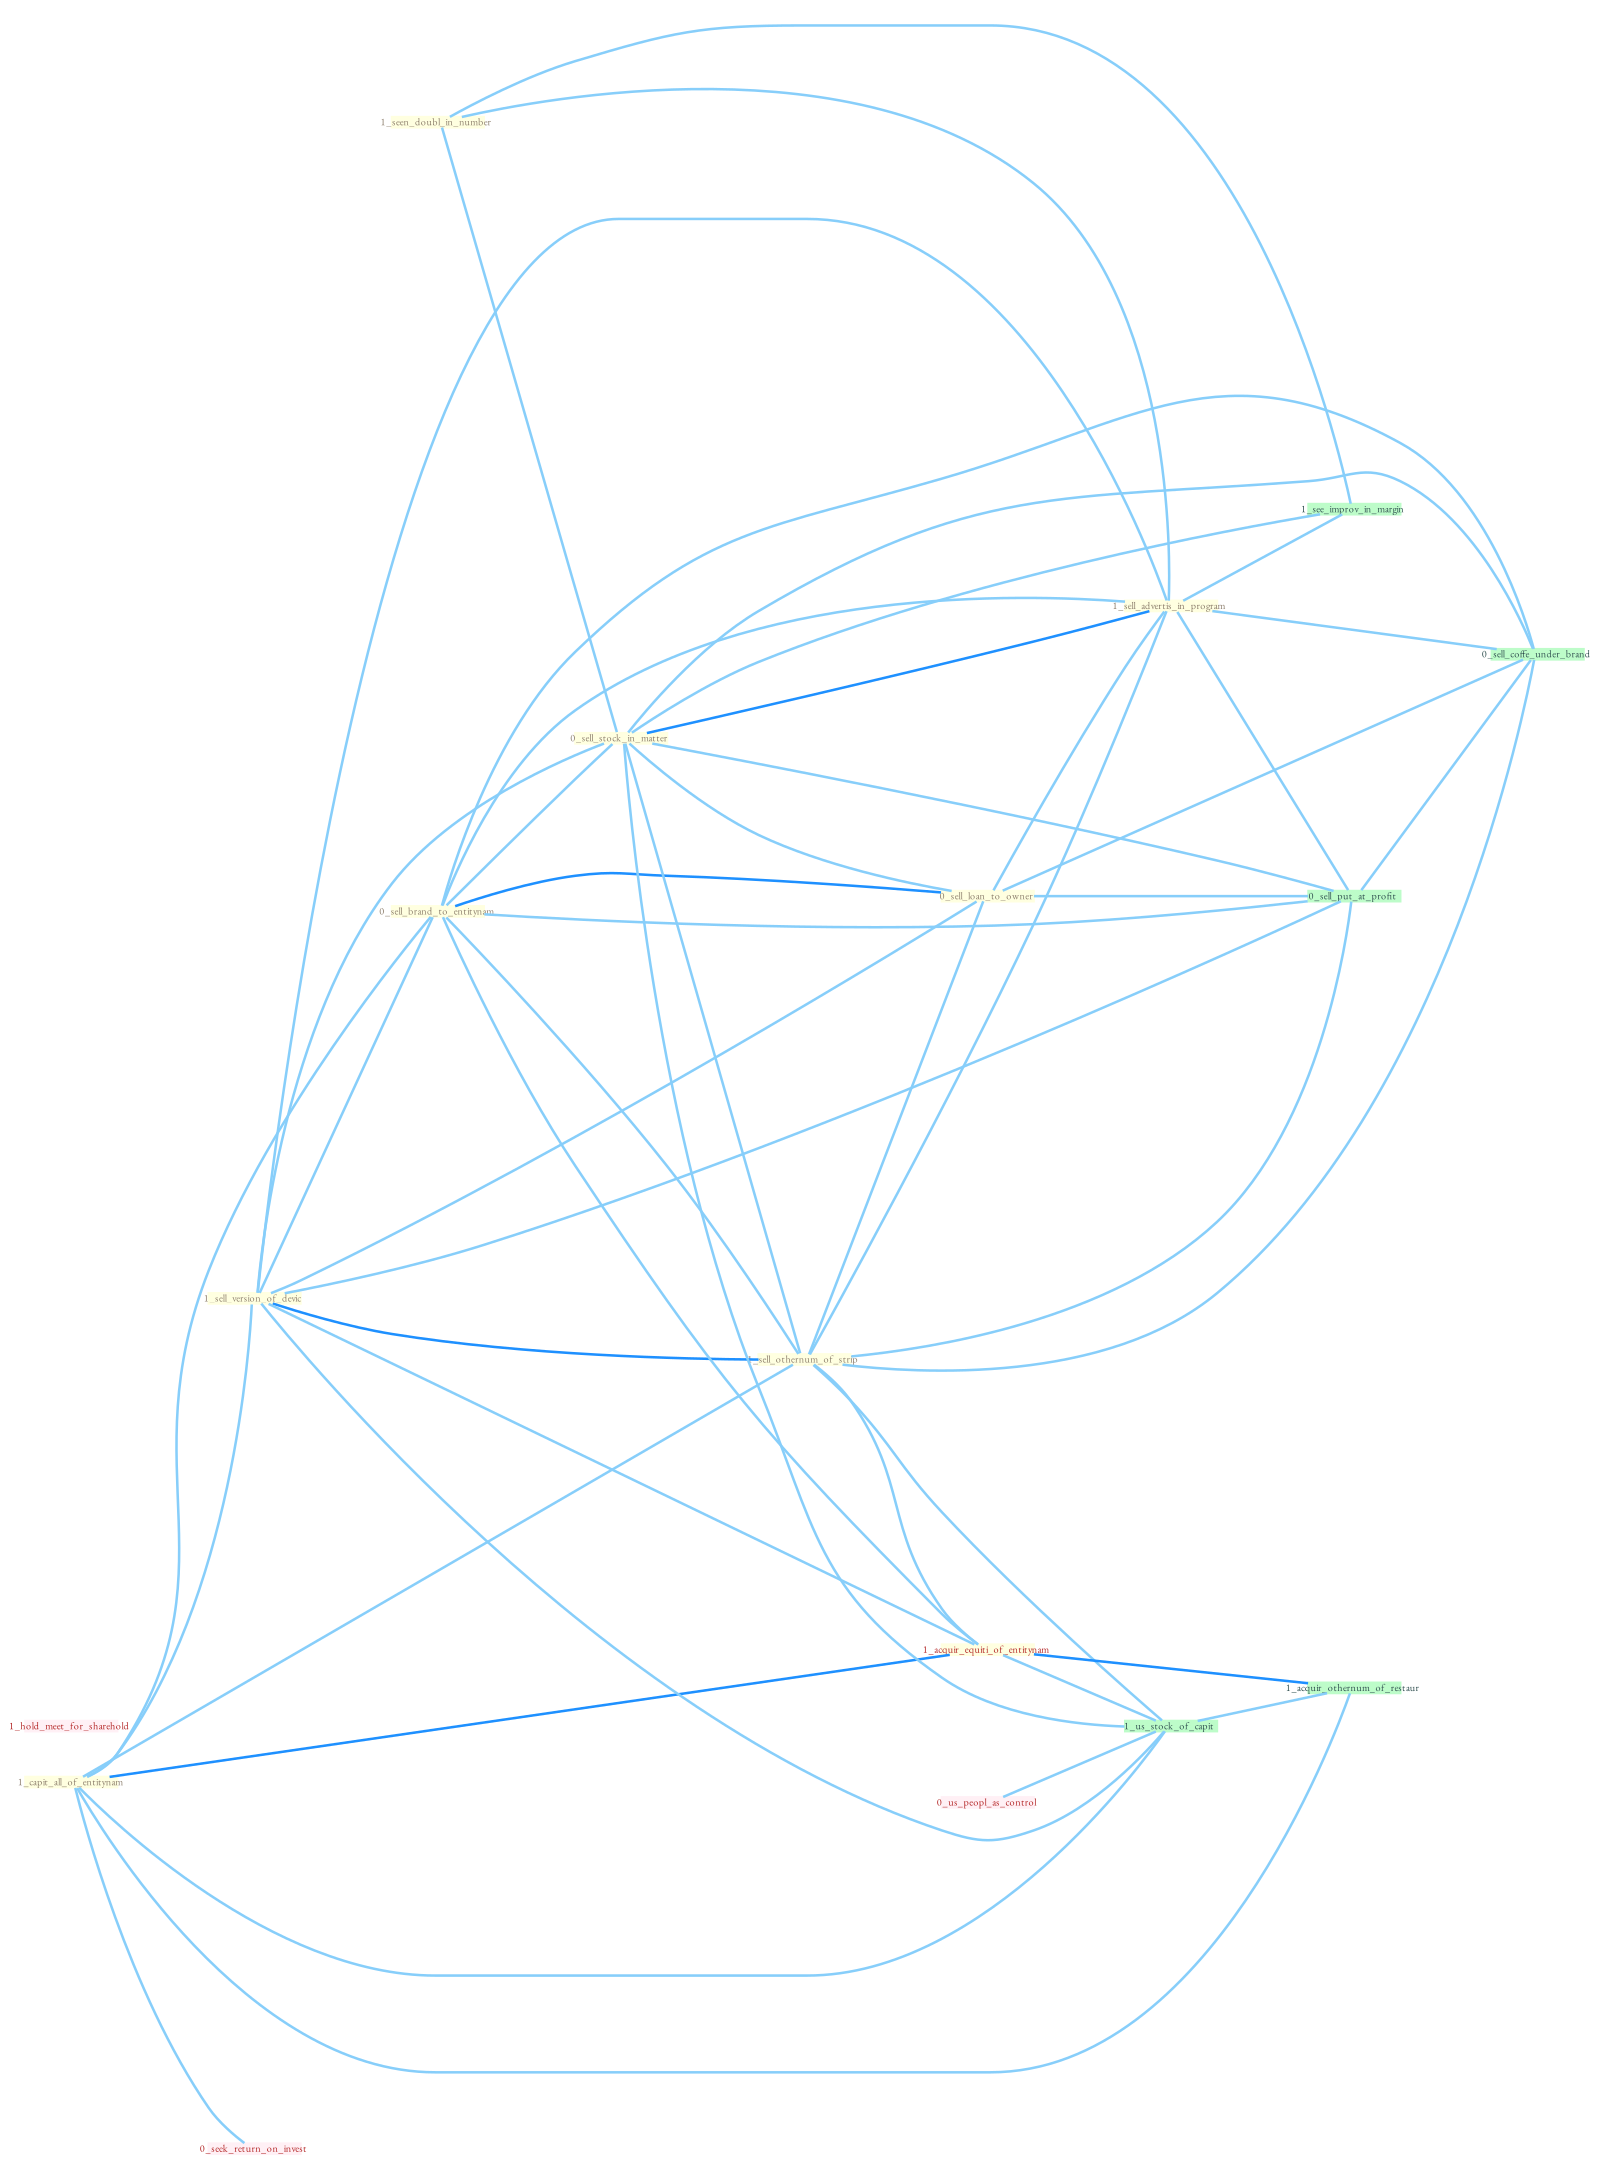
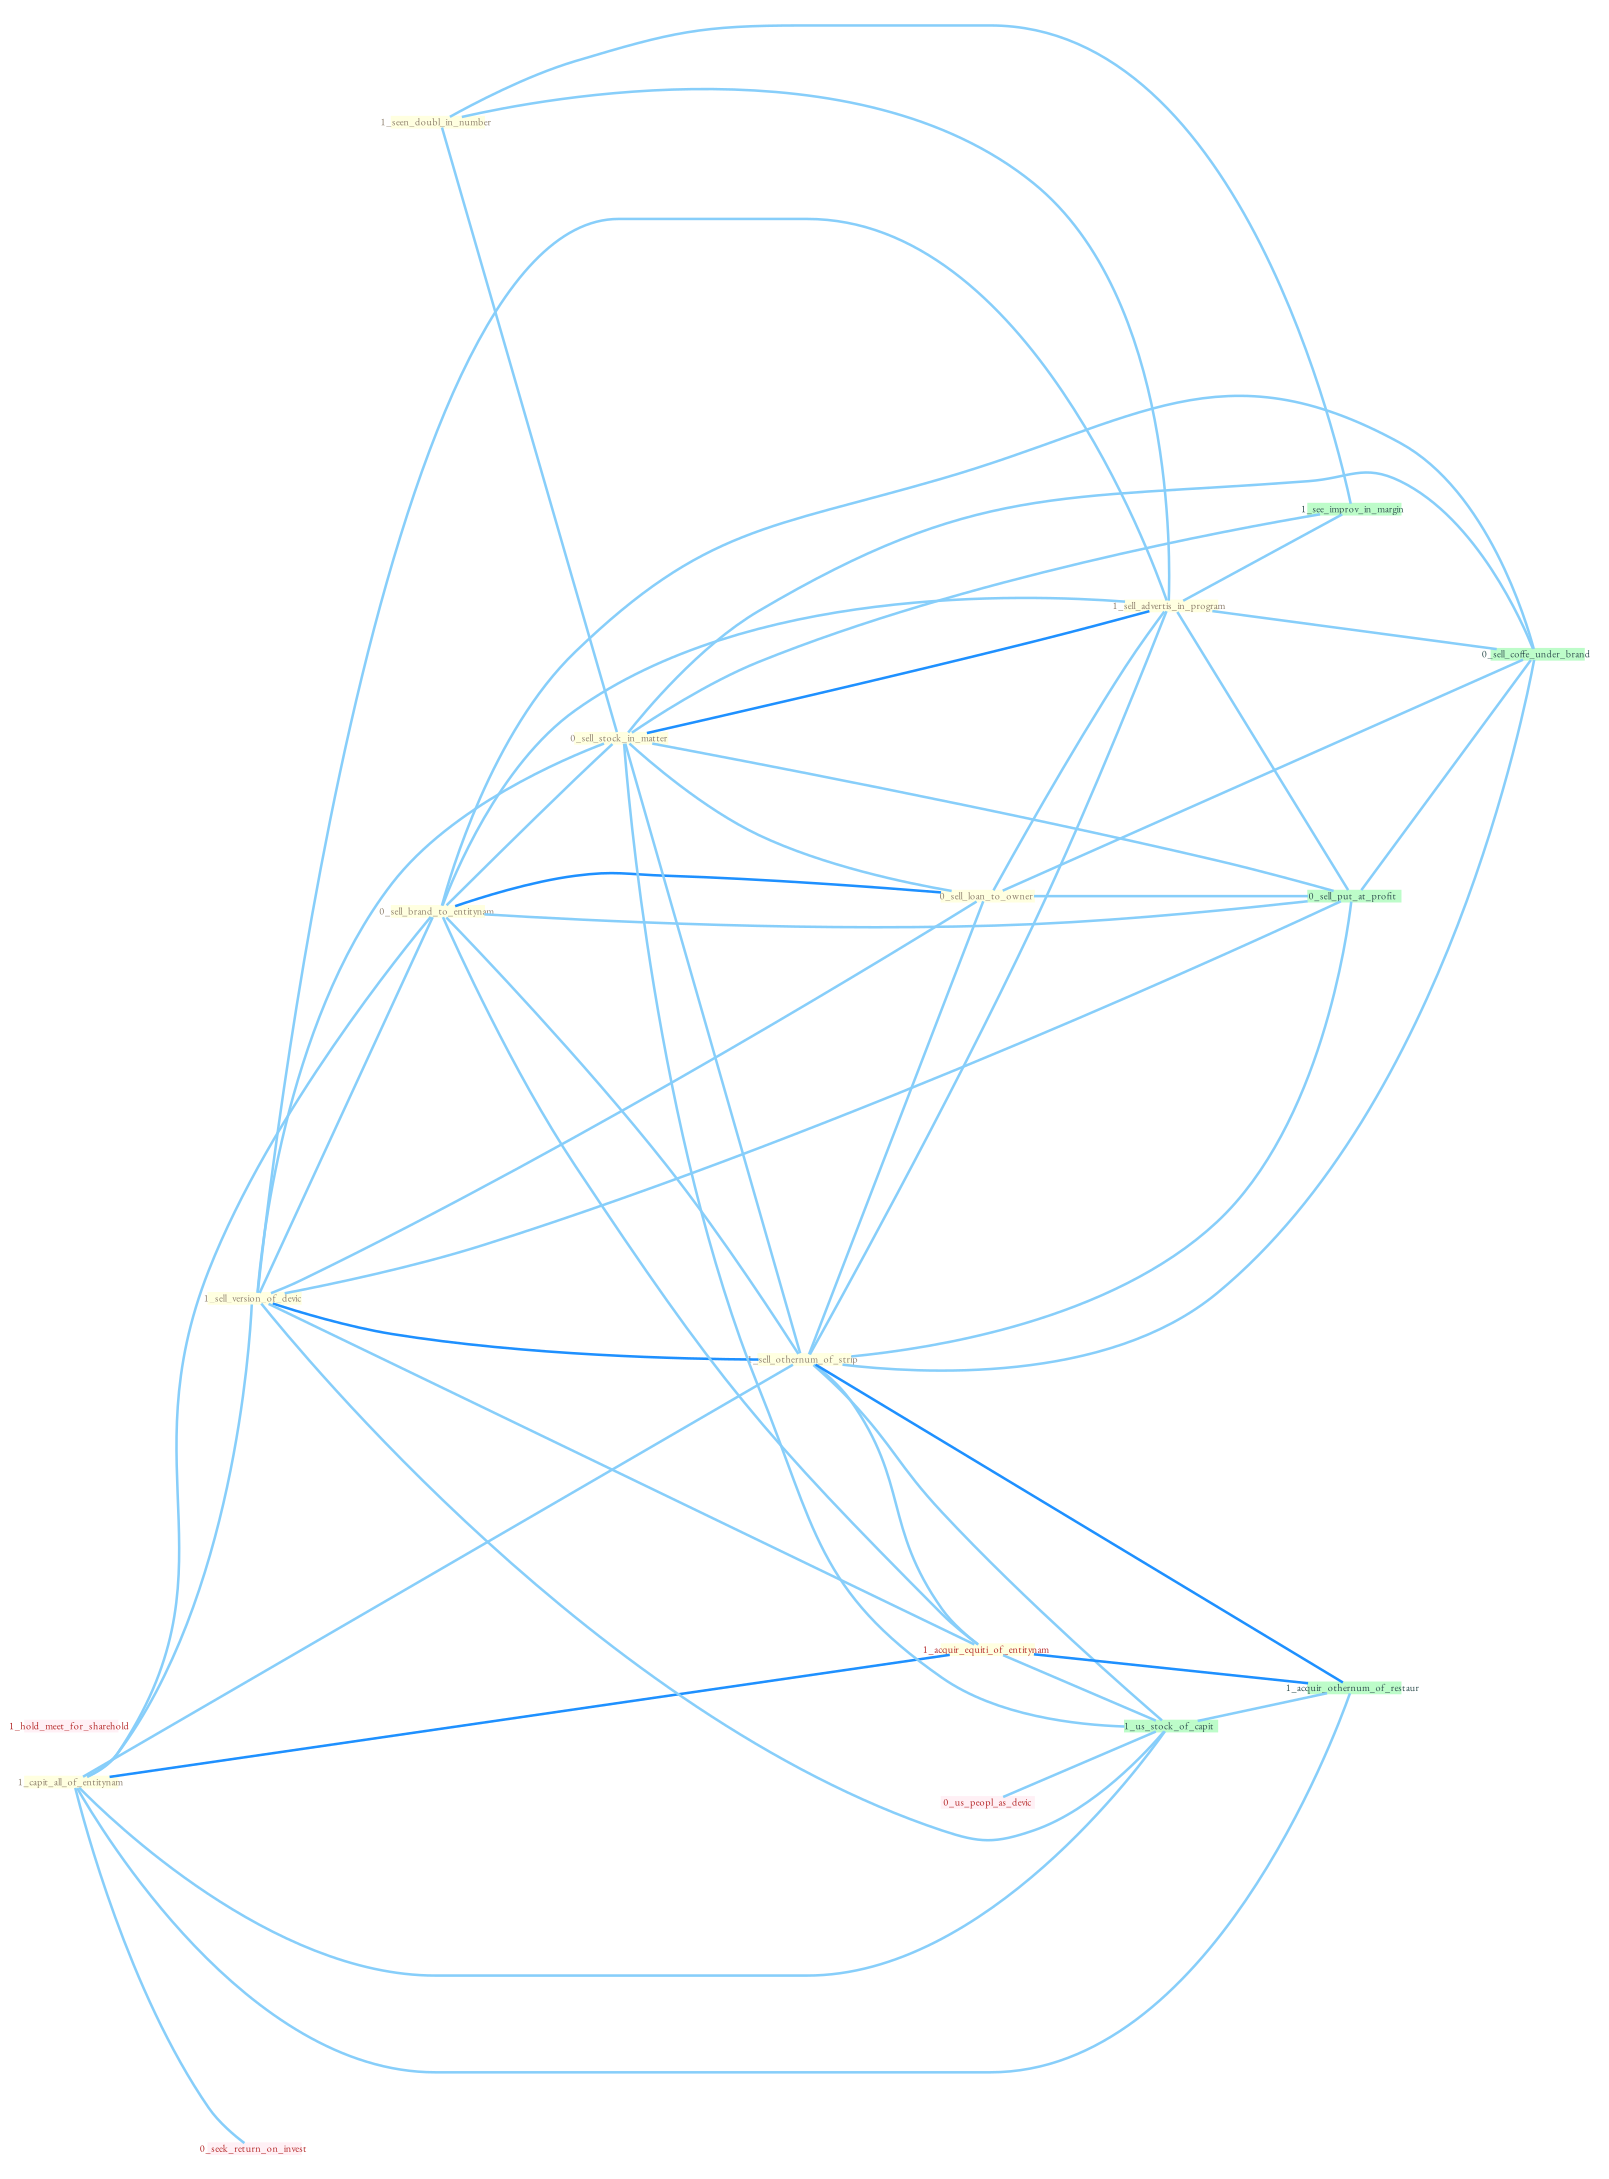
none -> (1079, 1524)
(988, 1802) -> (988, 1802)
